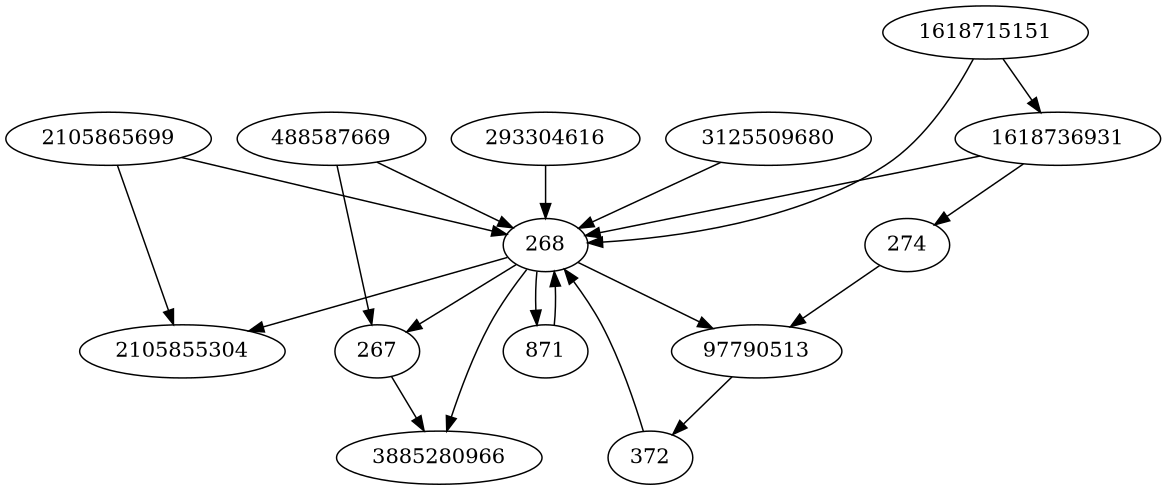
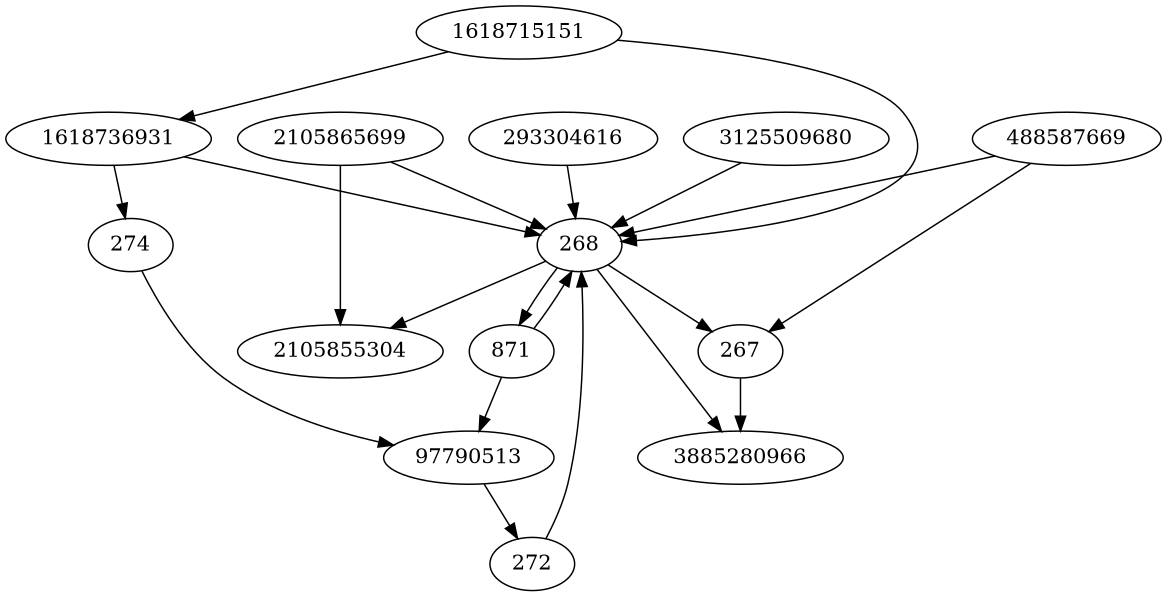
(639, 292) -> (493, 397)
(650, 458) -> (532, 564)
